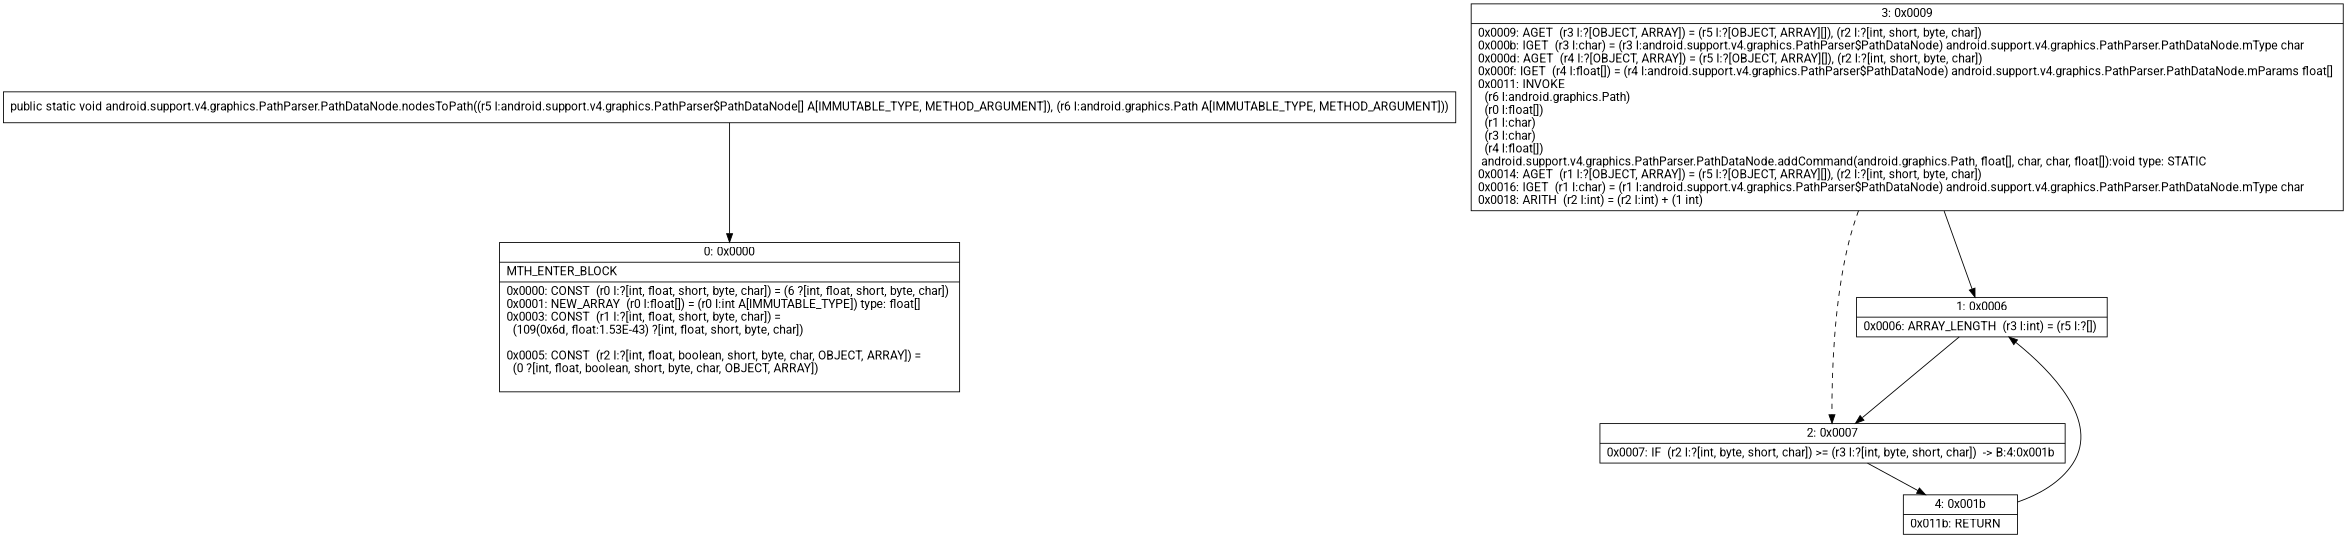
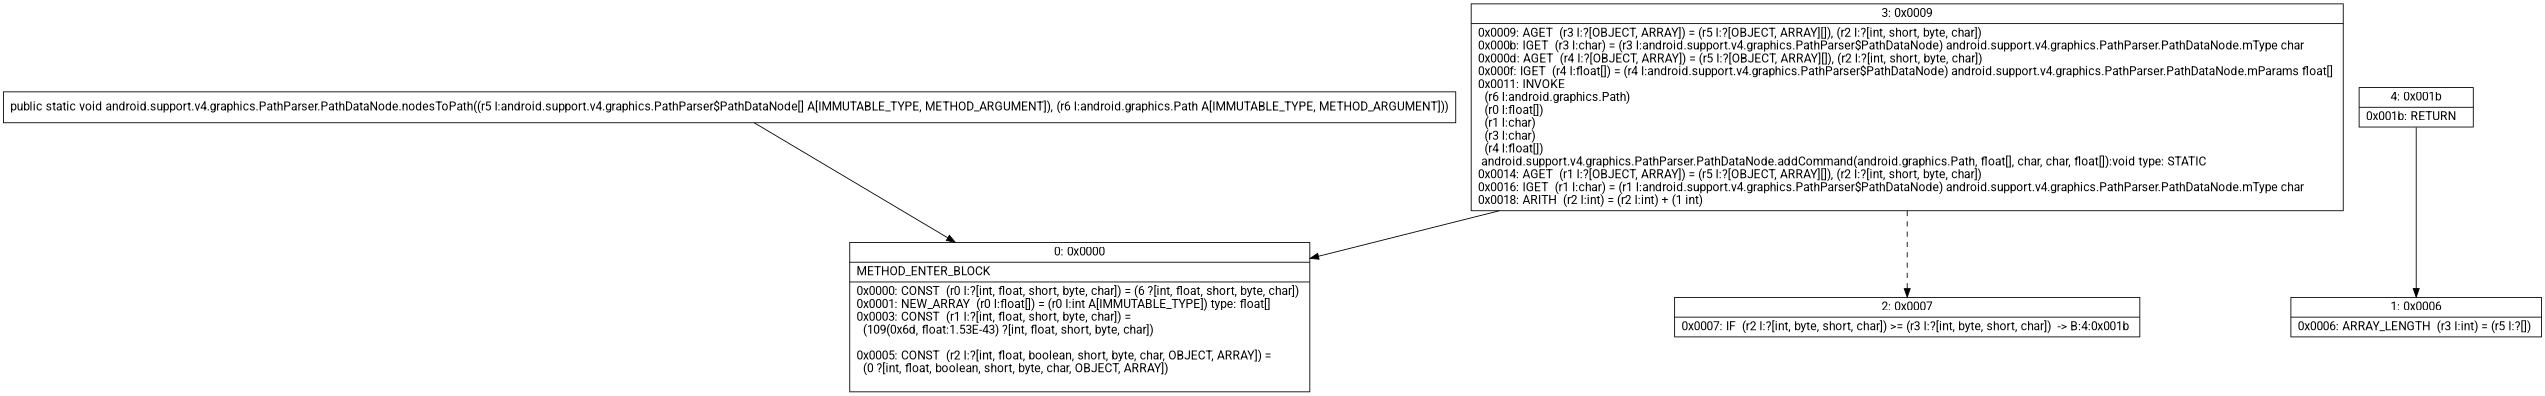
(1958, 250) -> (1409, 234)
(562, 272) -> (924, 272)
(1911, 377) -> none
(1893, 477) -> none
(1960, 524) -> (2416, 117)
